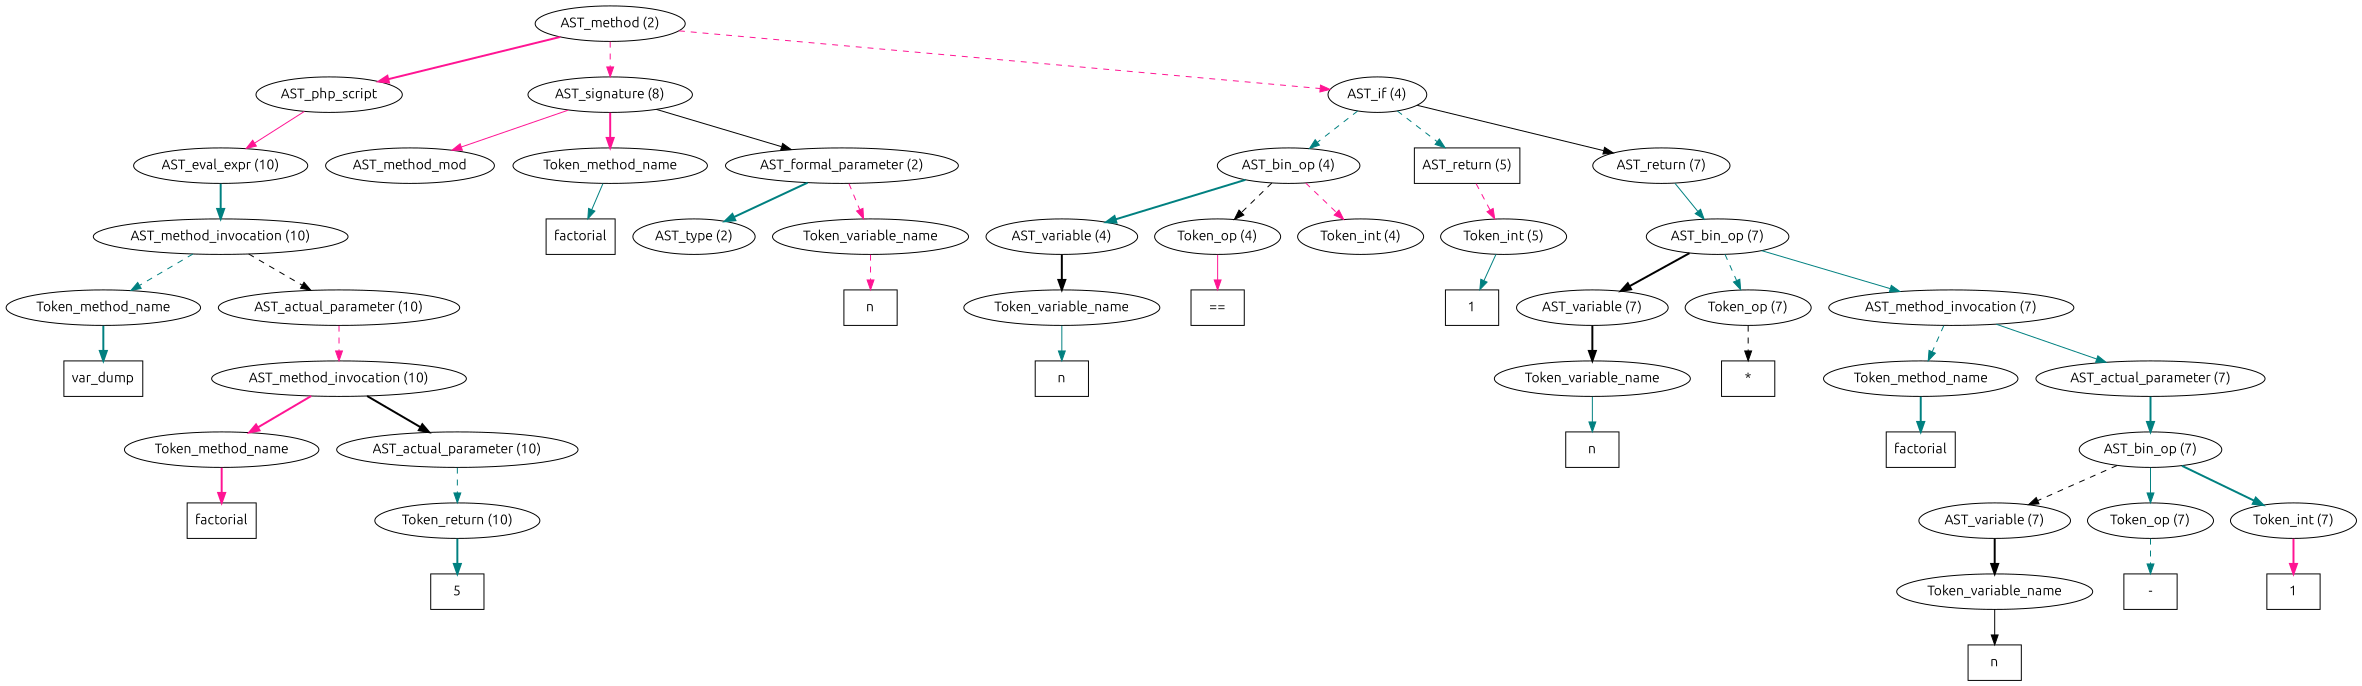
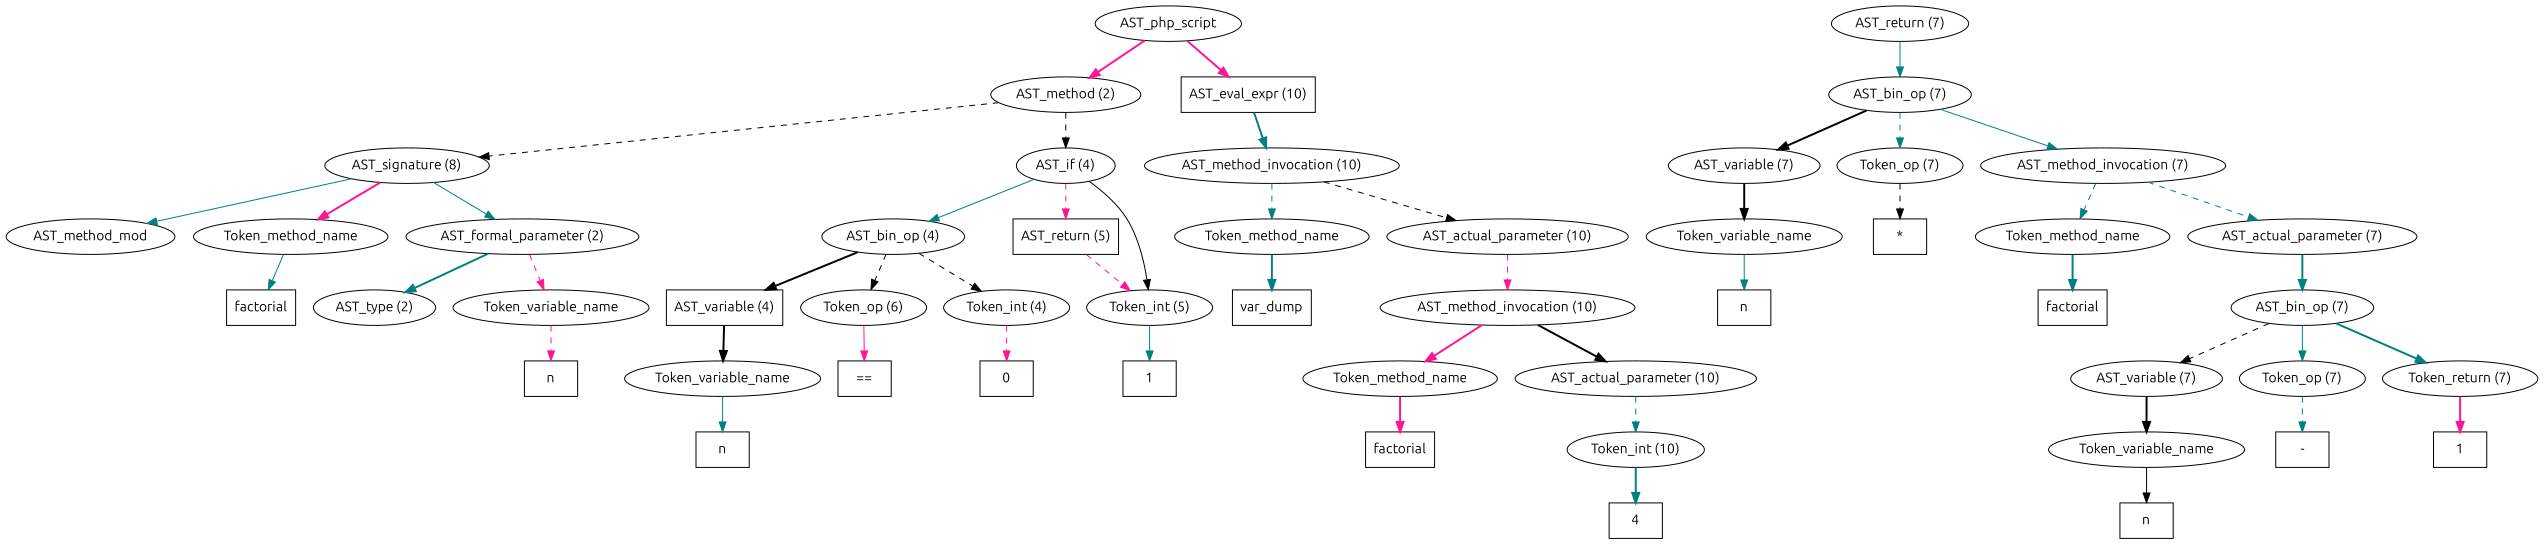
(610, 54) -> (744, 129)
(474, 58) -> (1121, 56)
(999, 60) -> (1066, 125)
(1417, 126) -> (1066, 196)
(280, 127) -> (1204, 56)
(1338, 127) -> (986, 198)
(719, 128) -> (460, 198)
(1510, 128) -> (1130, 224)
(515, 129) -> (254, 200)
(221, 166) -> (1248, 95)
(1321, 198) -> (946, 270)
(1181, 200) -> (816, 269)
(1062, 237) -> (725, 308)
(1218, 237) -> (864, 308)
(2046, 342) -> (2198, 200)
none -> (1007, 379)
(457, 521) -> (1636, 450)
(2293, 521) -> (2460, 379)
(457, 592) -> (1636, 521)
